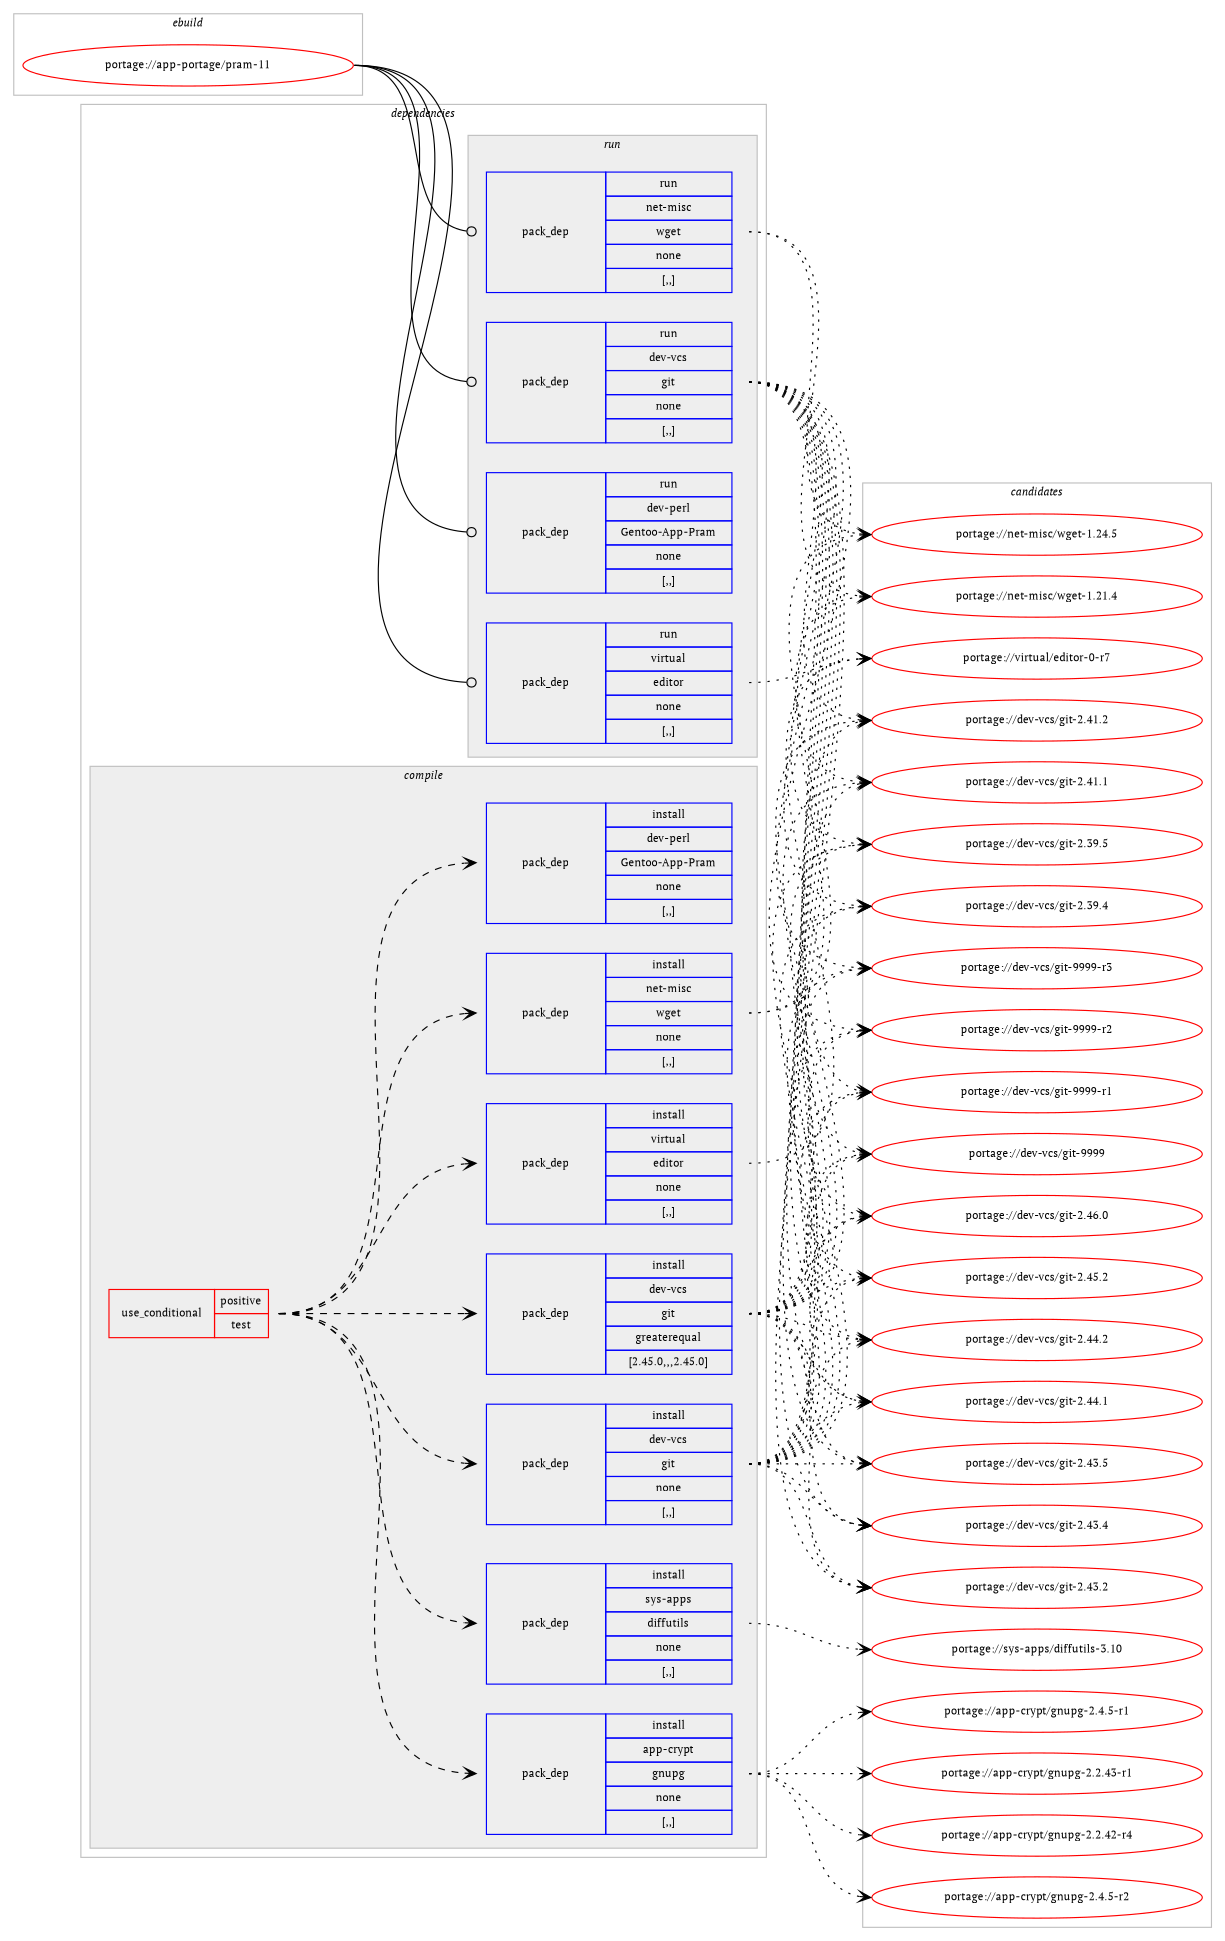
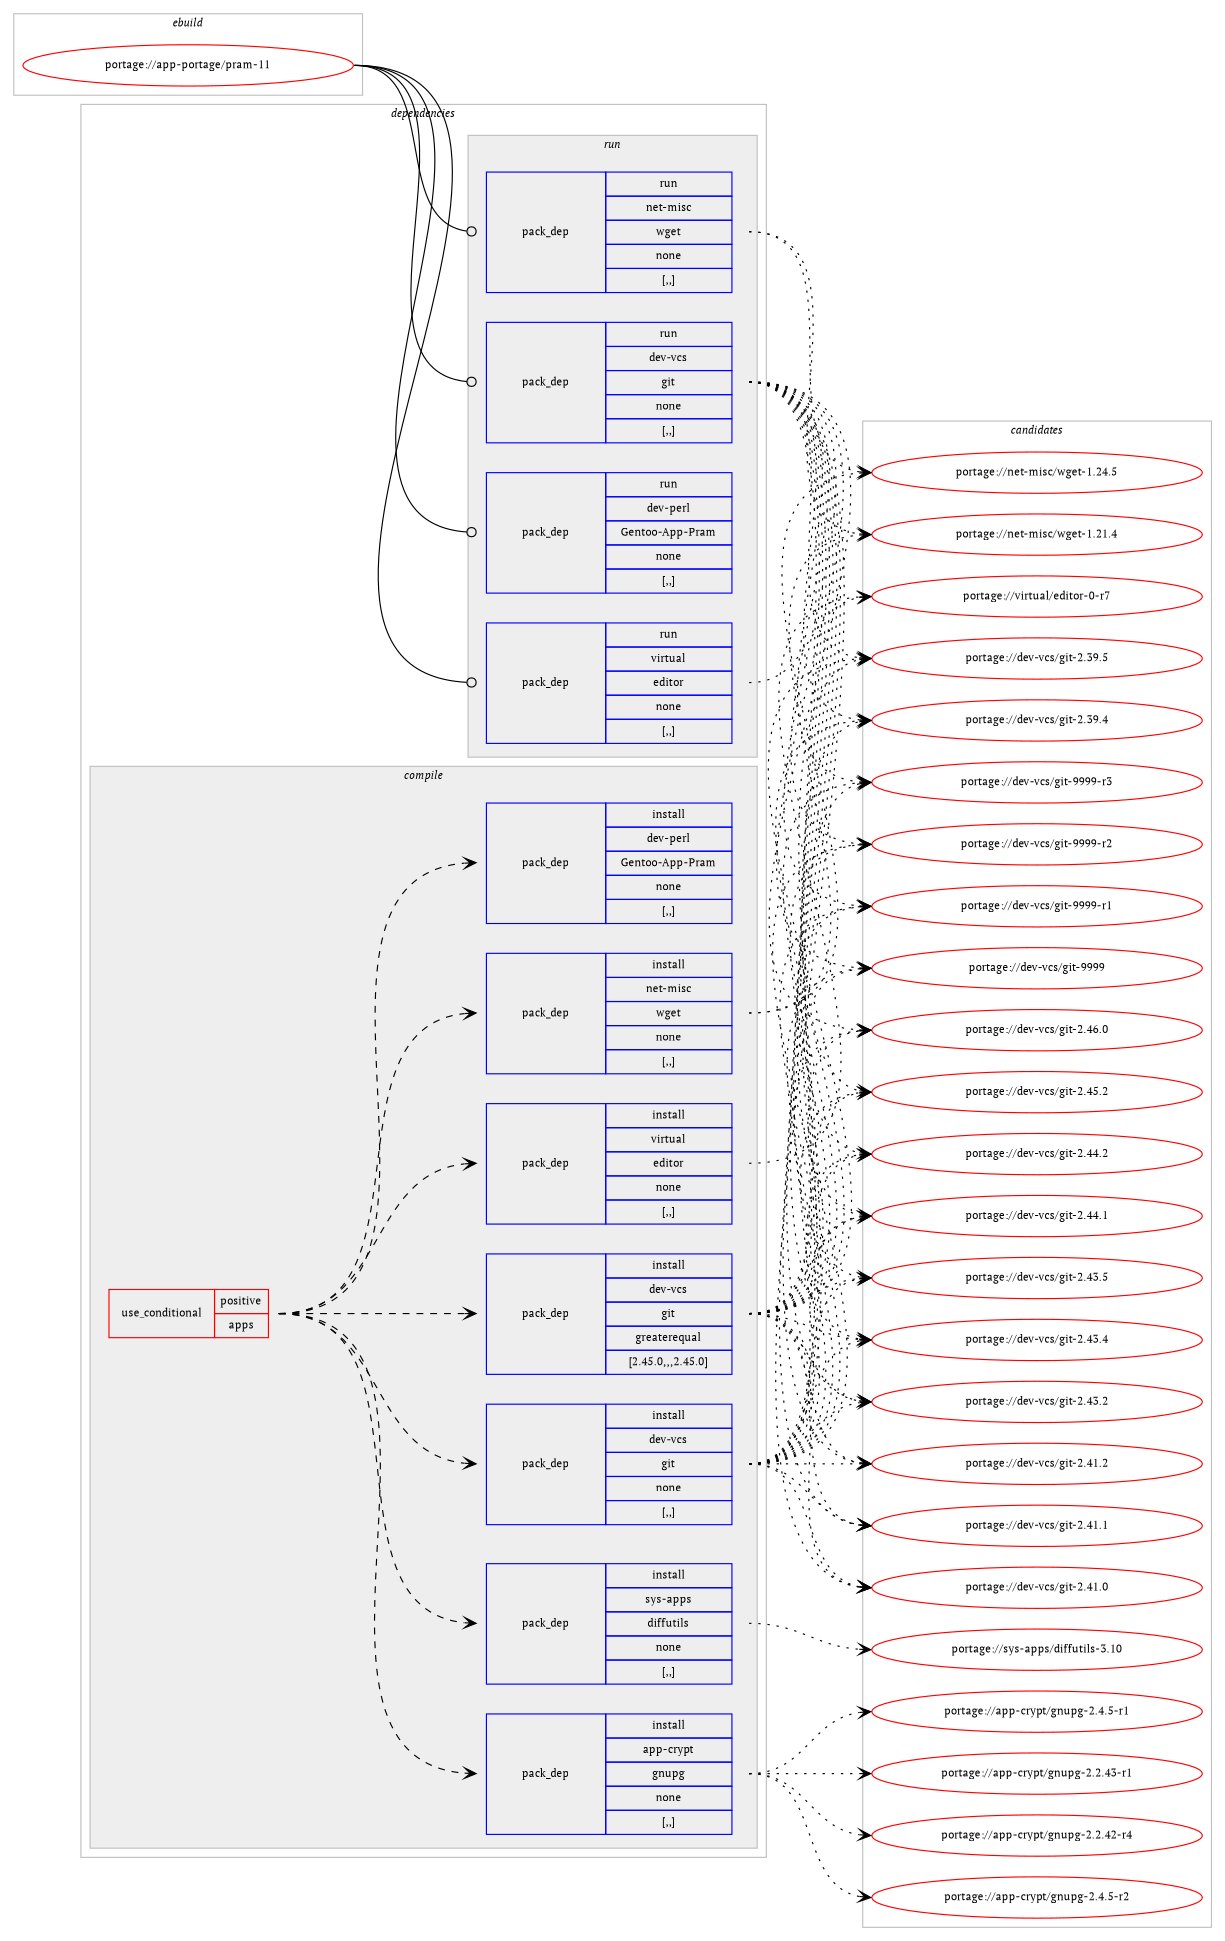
(241, 1325) -> (241, 1325)
none -> (1037, 1588)
